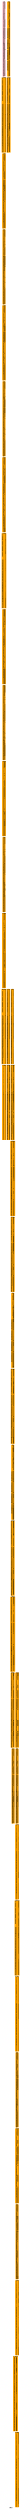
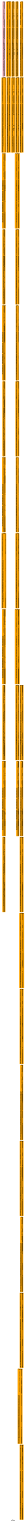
(4, 950) -> none
